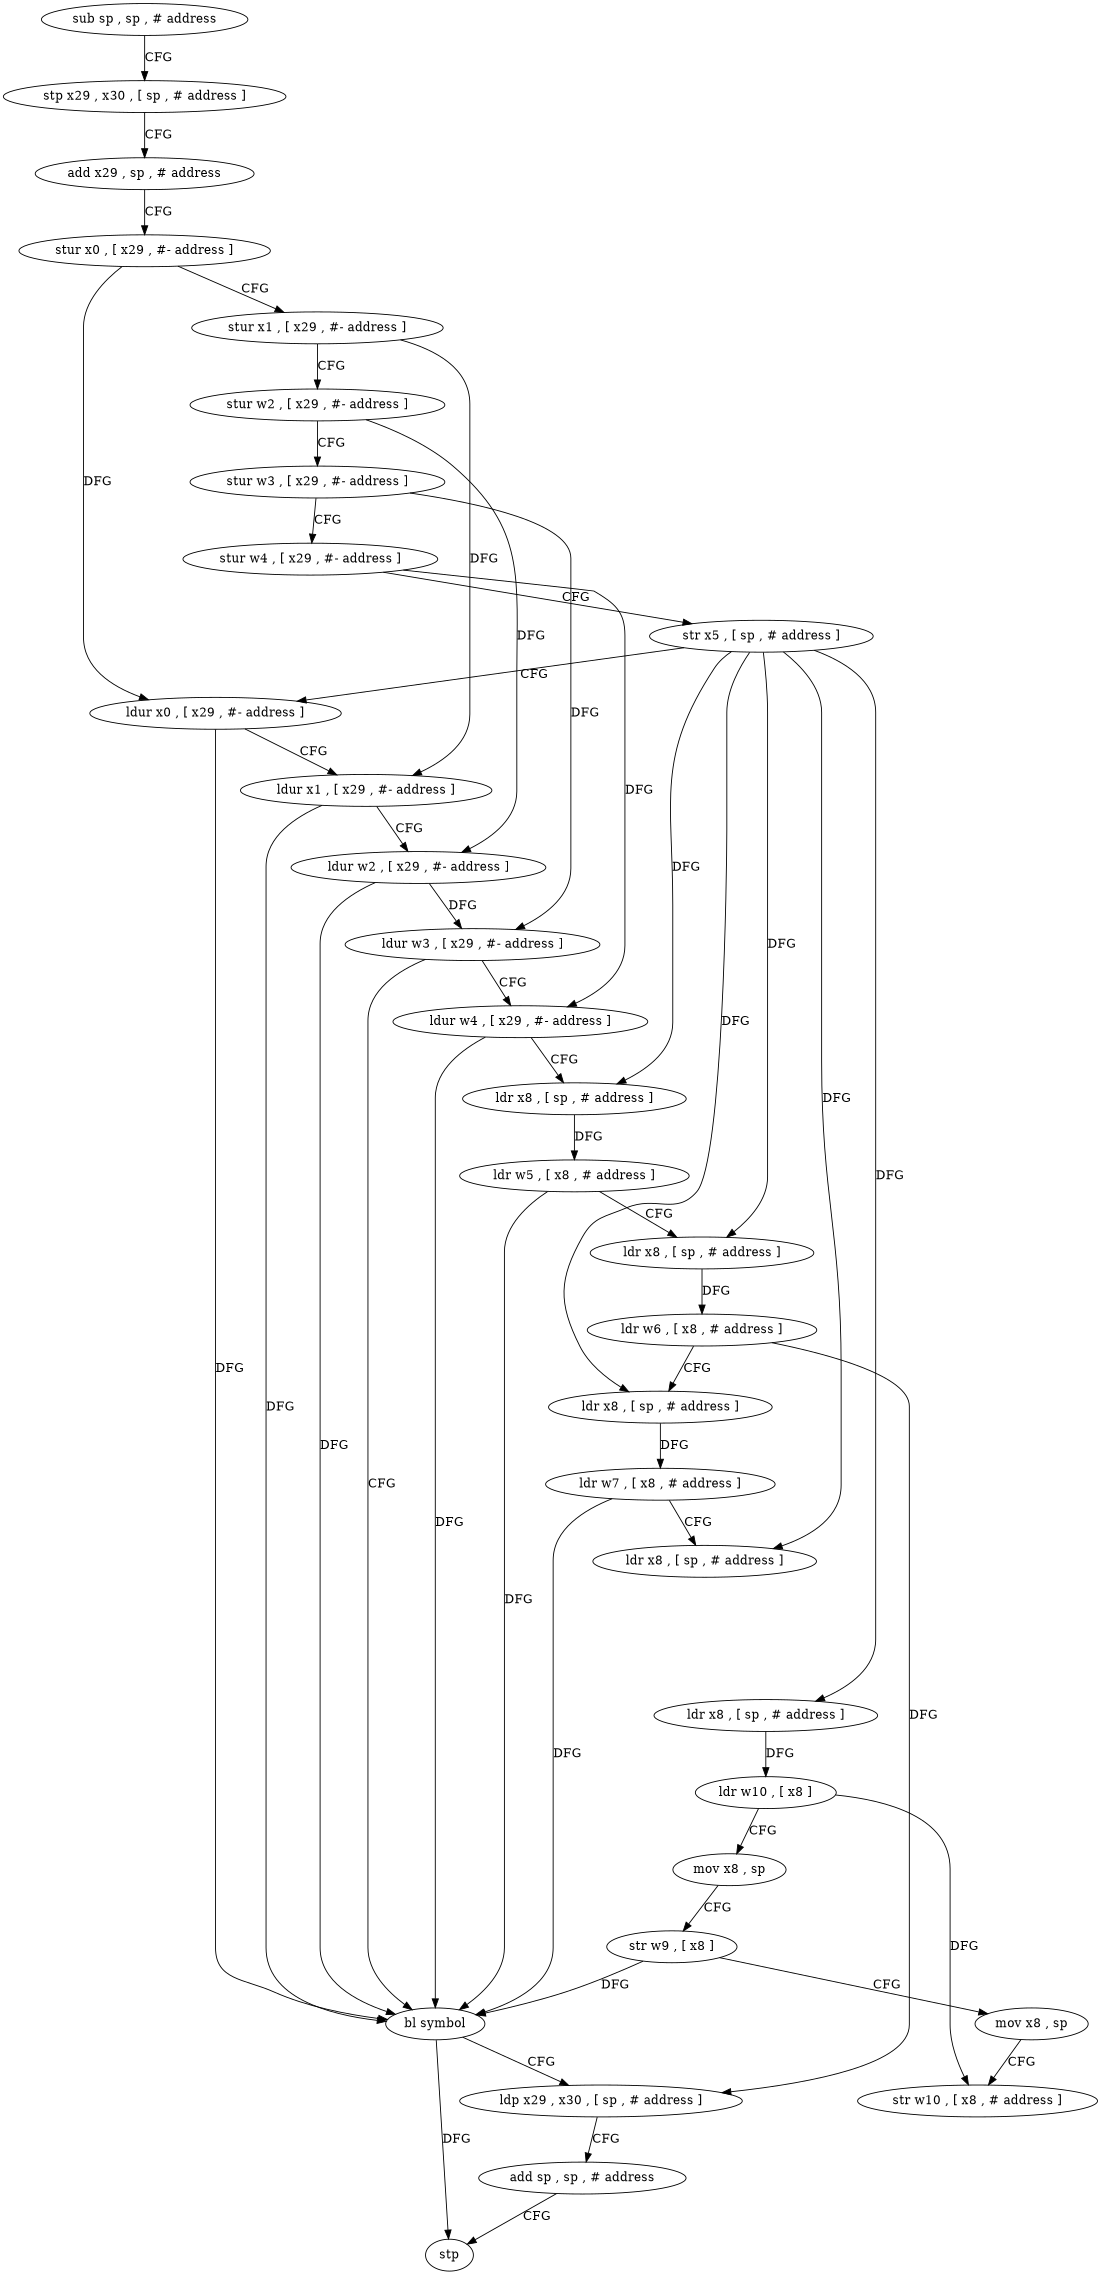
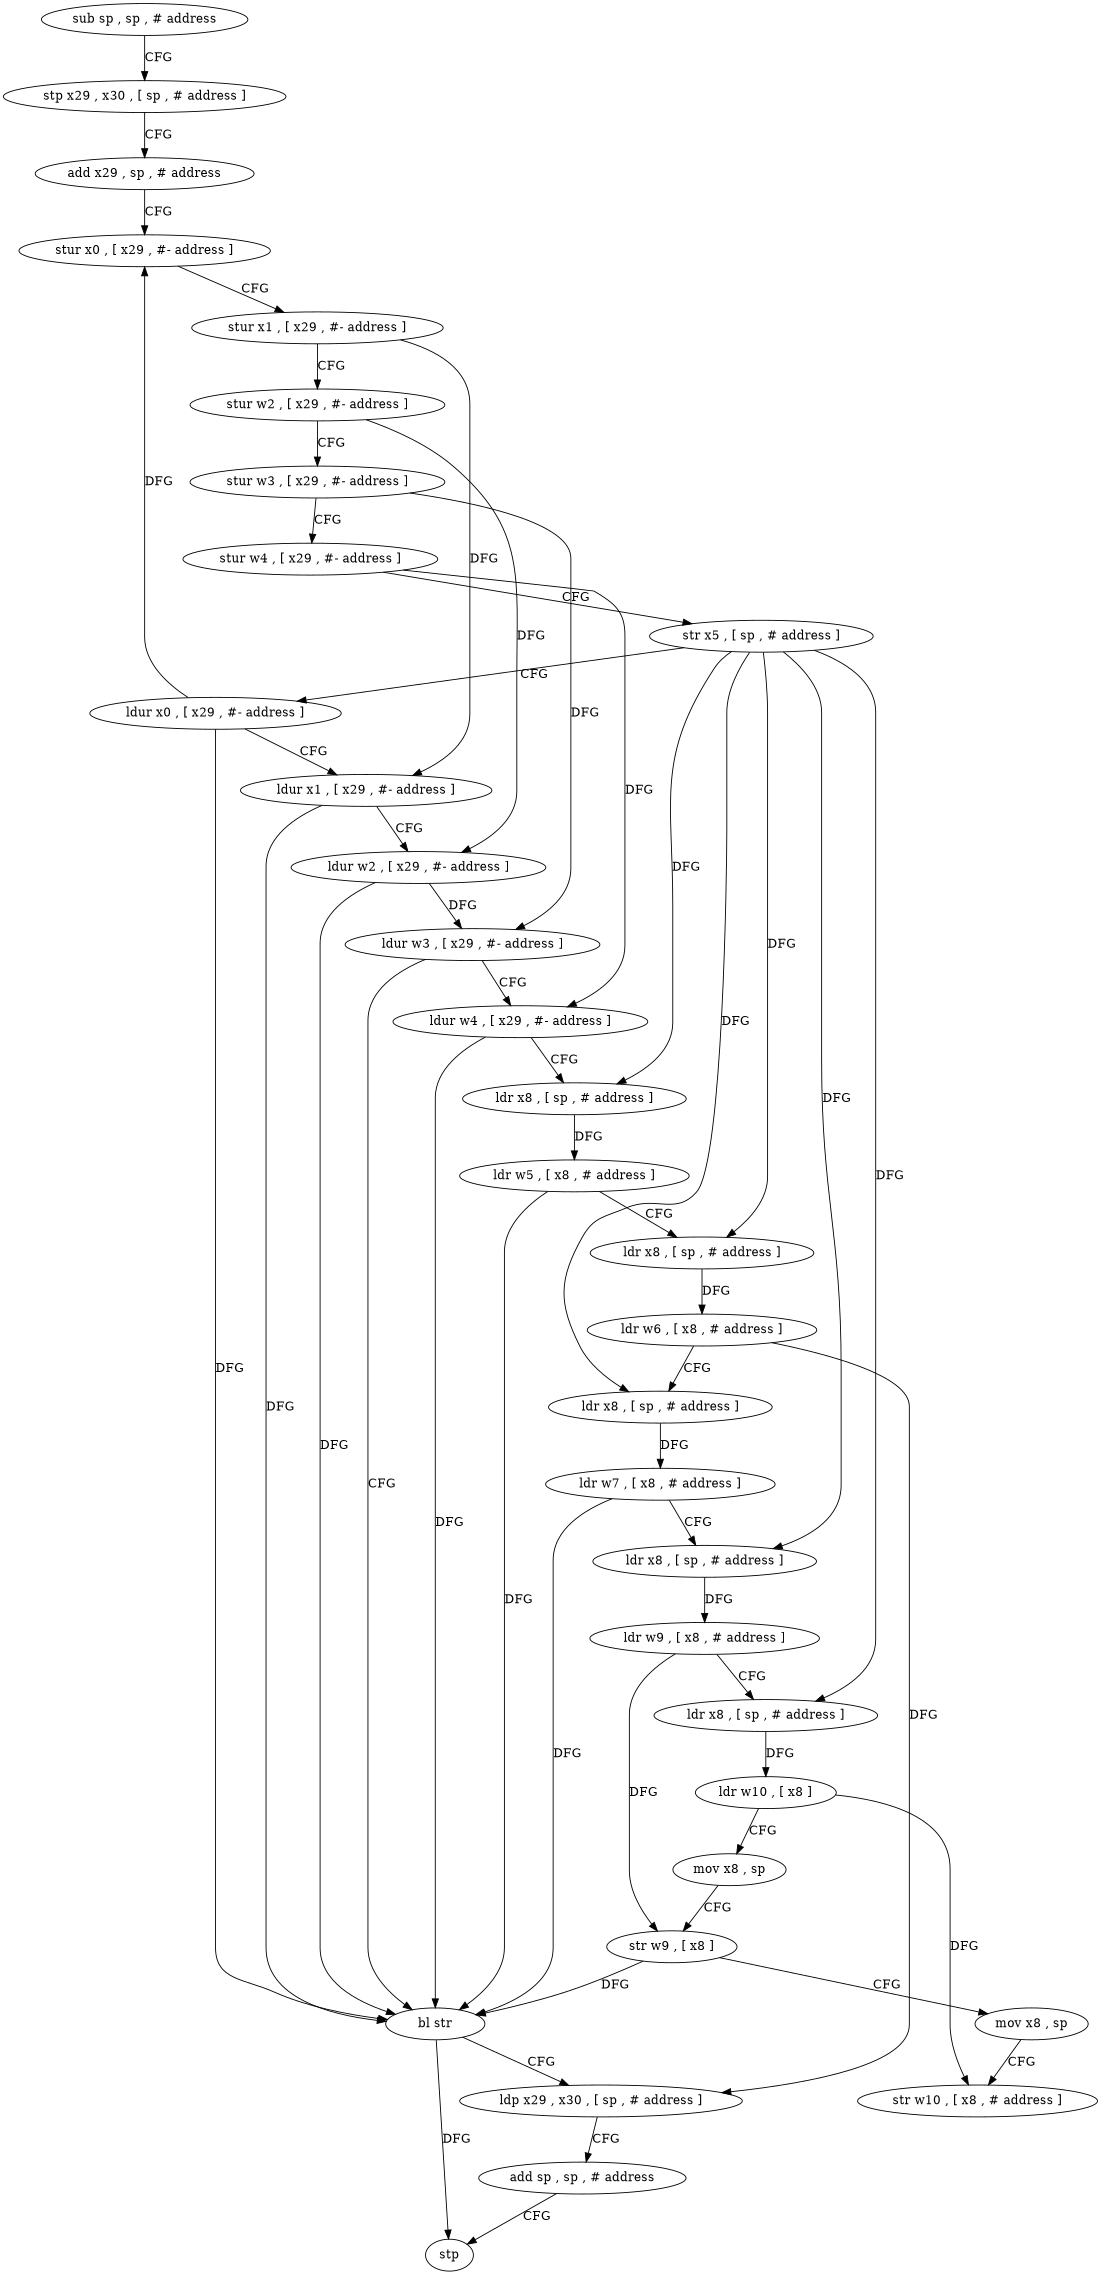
(84, 489) -> (145, 495)
none -> (705, 1638)
(435, 2024) -> (435, 2024)
